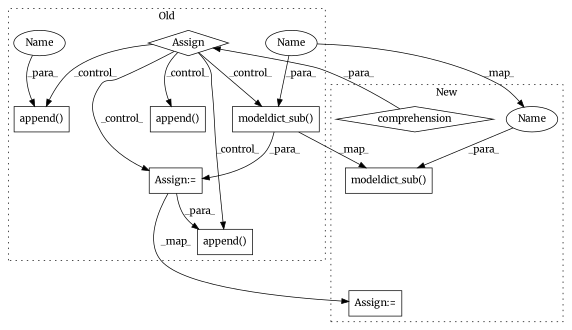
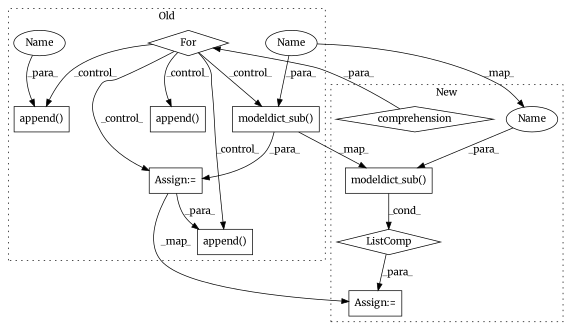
(188, 43) -> (188, 43)
none -> (389, 242)
